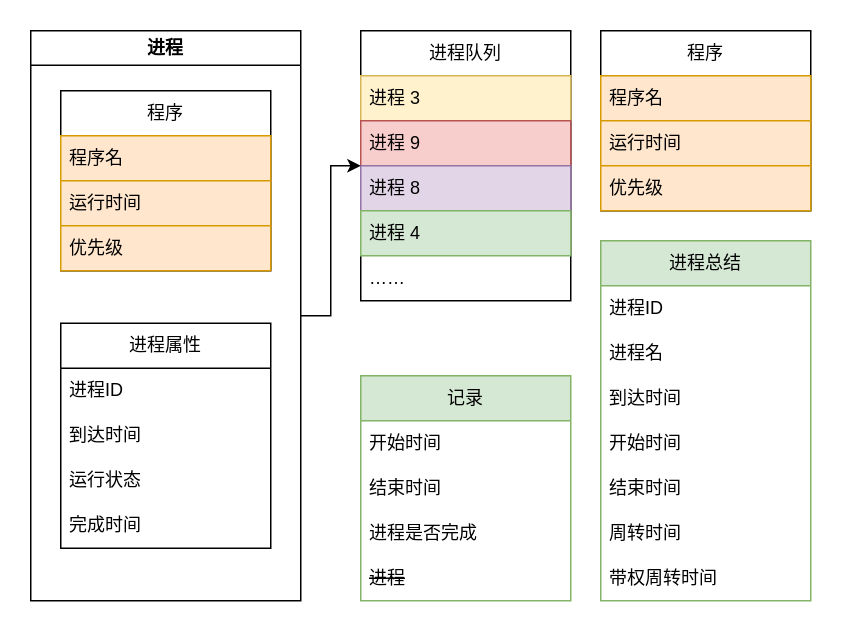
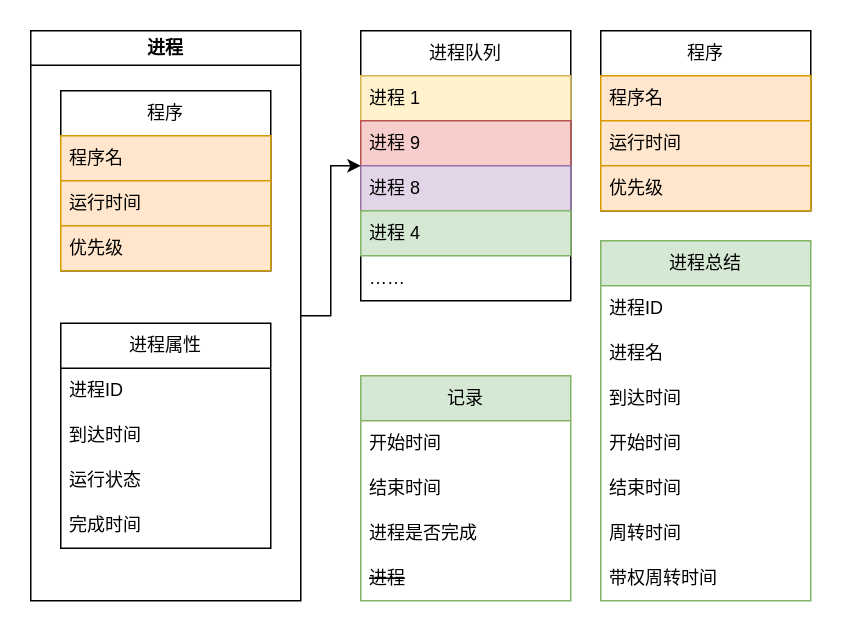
(395, 98) -> (395, 98)
